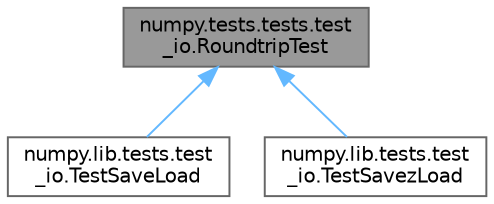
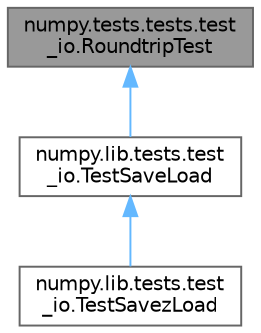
(318, 109) -> (130, 242)
